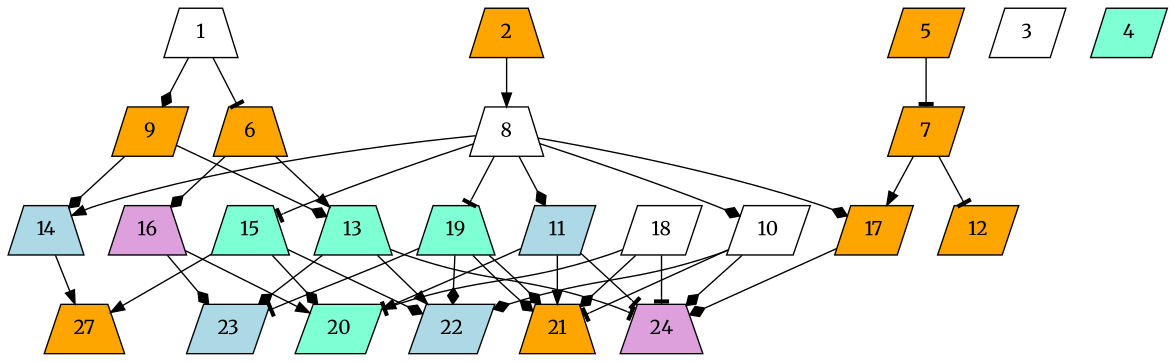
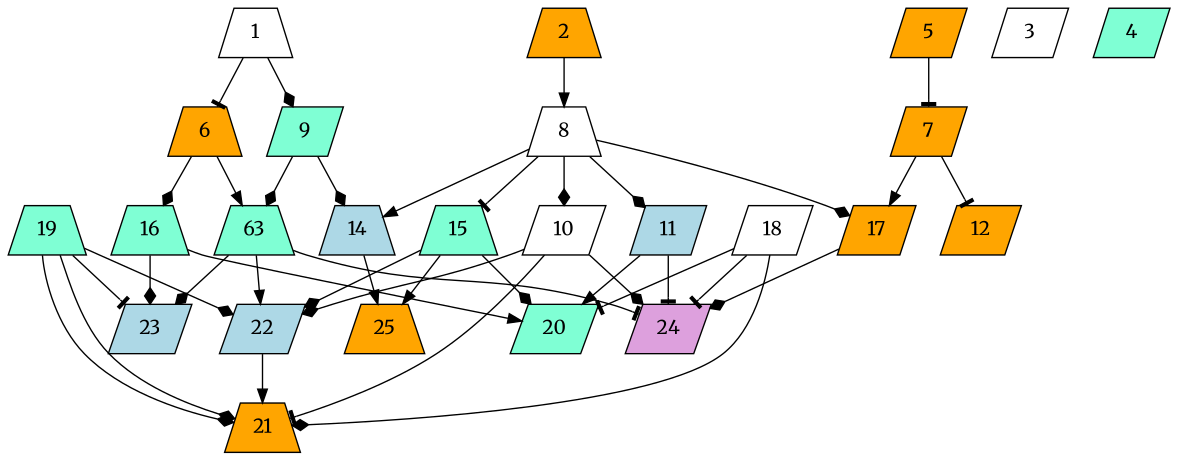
(150, 132) -> (305, 132)
(483, 178) -> none
(147, 230) -> (150, 230)
(353, 230) -> (254, 230)
(557, 278) -> (263, 372)
(84, 329) -> (385, 329)
(662, 329) -> (668, 329)
